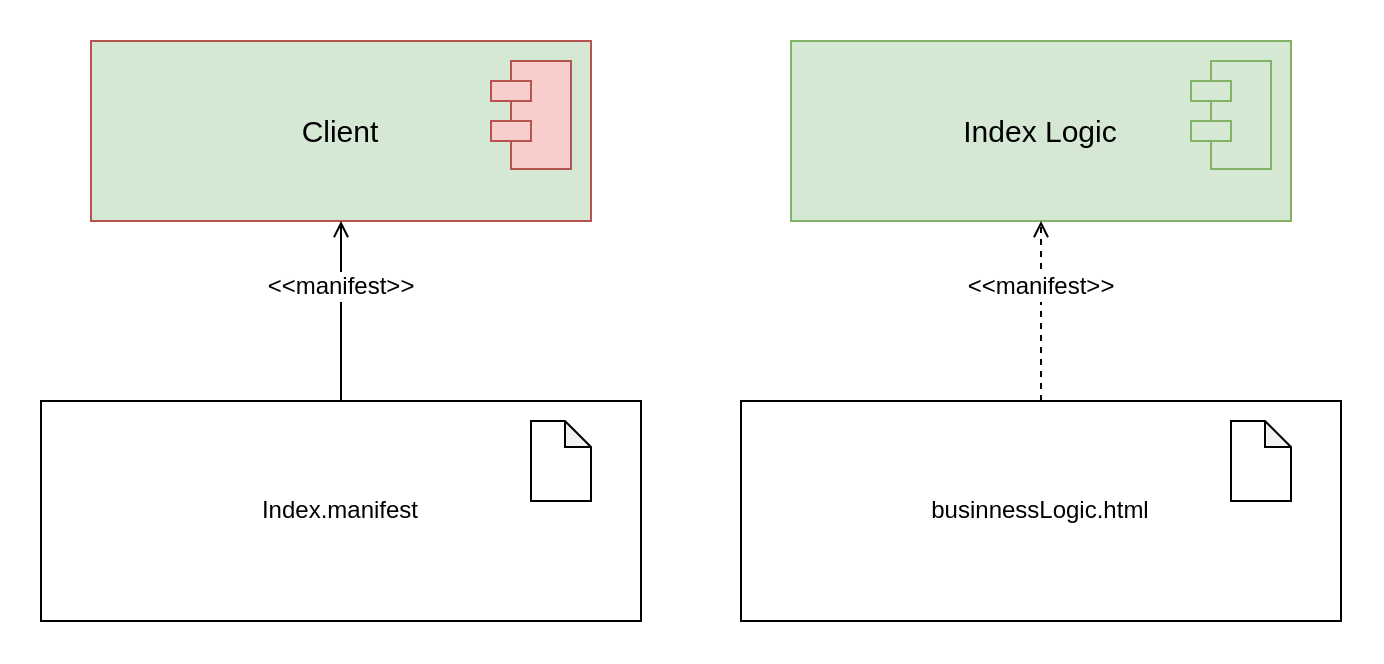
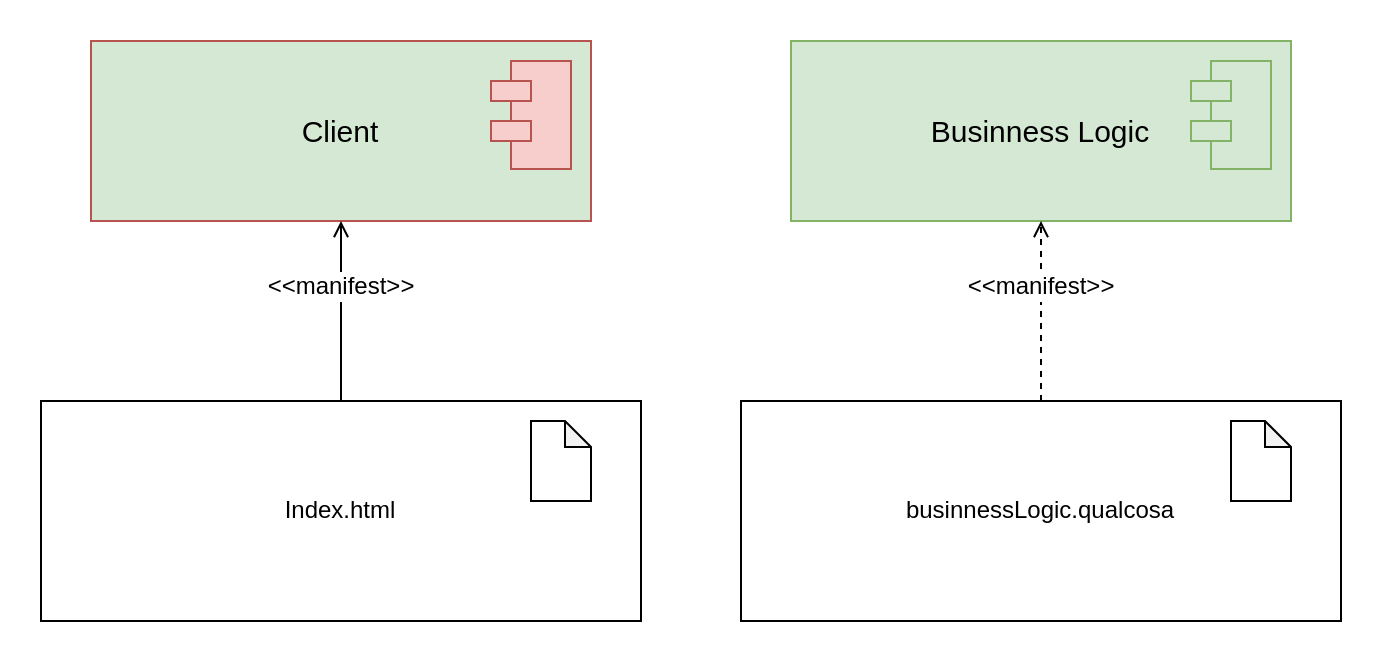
(1041, 131) -> (1041, 131)
(341, 511) -> (341, 511)
(1041, 511) -> (1041, 511)
